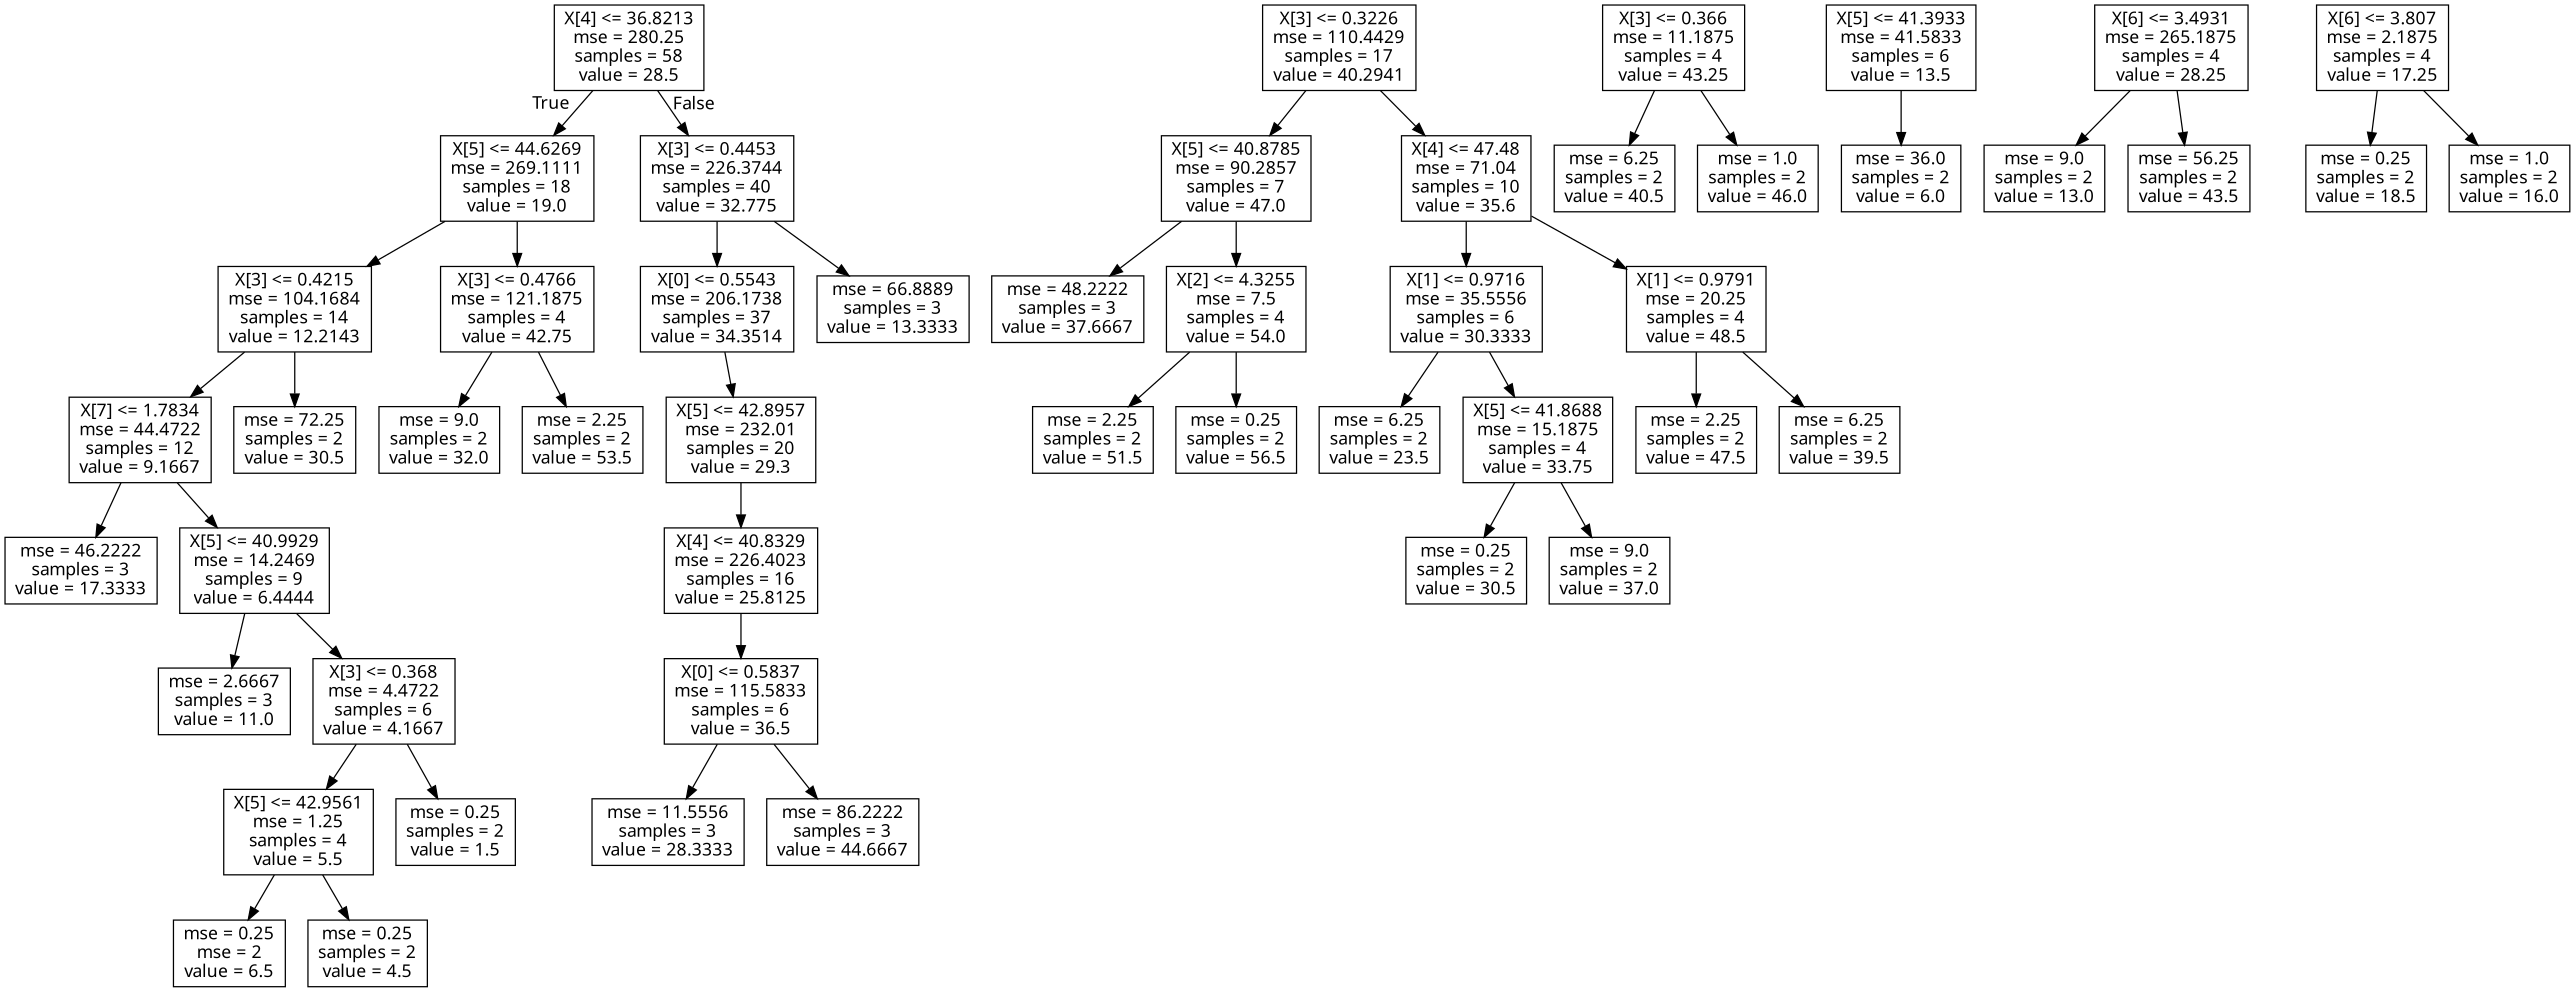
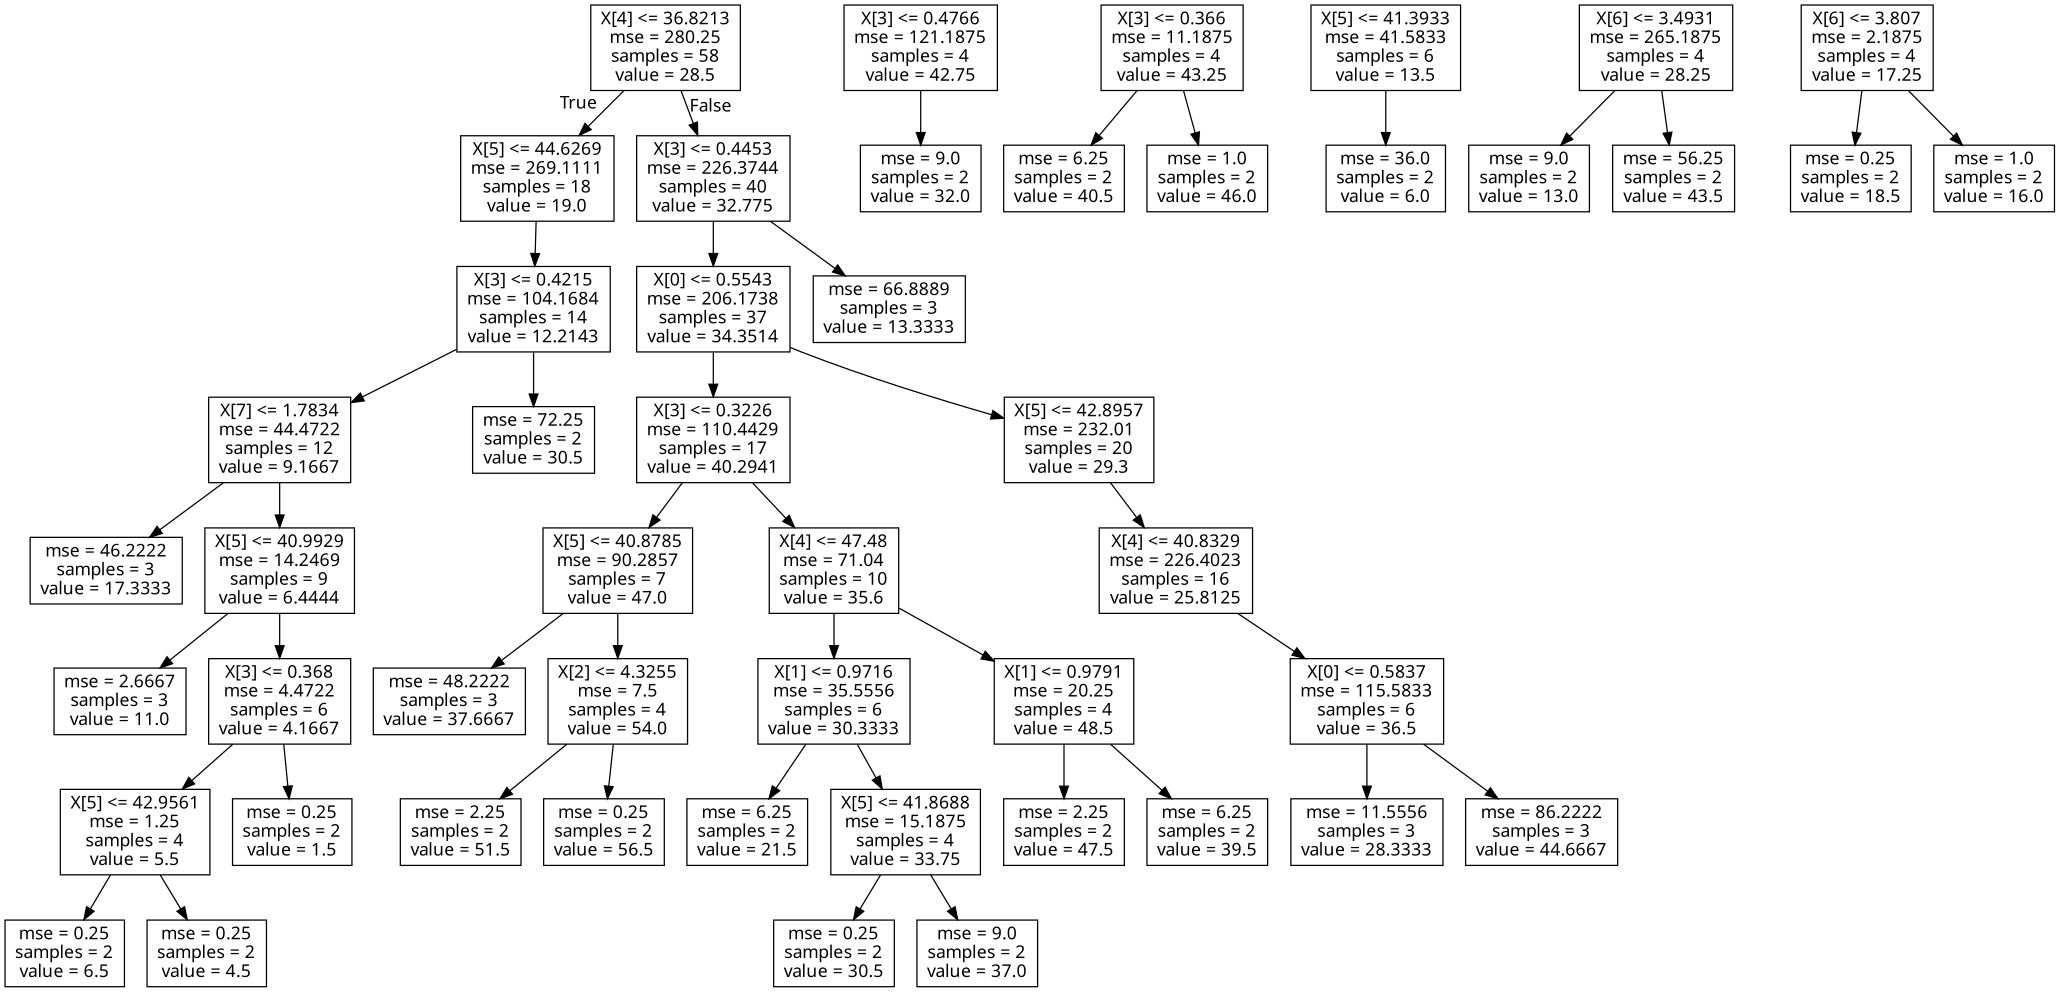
(517, 237) -> none
none -> (713, 368)
(583, 440) -> none
(1379, 440) -> (747, 832)
(229, 953) -> (65, 953)
